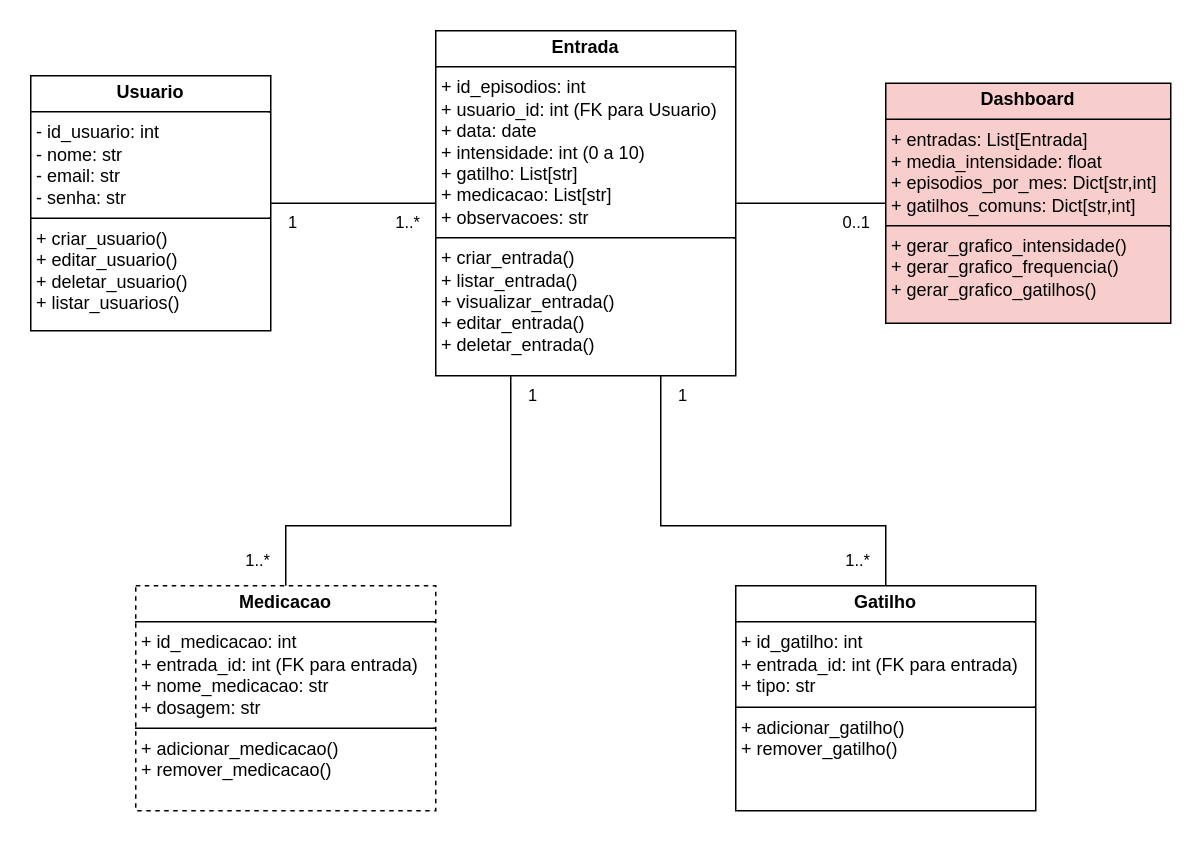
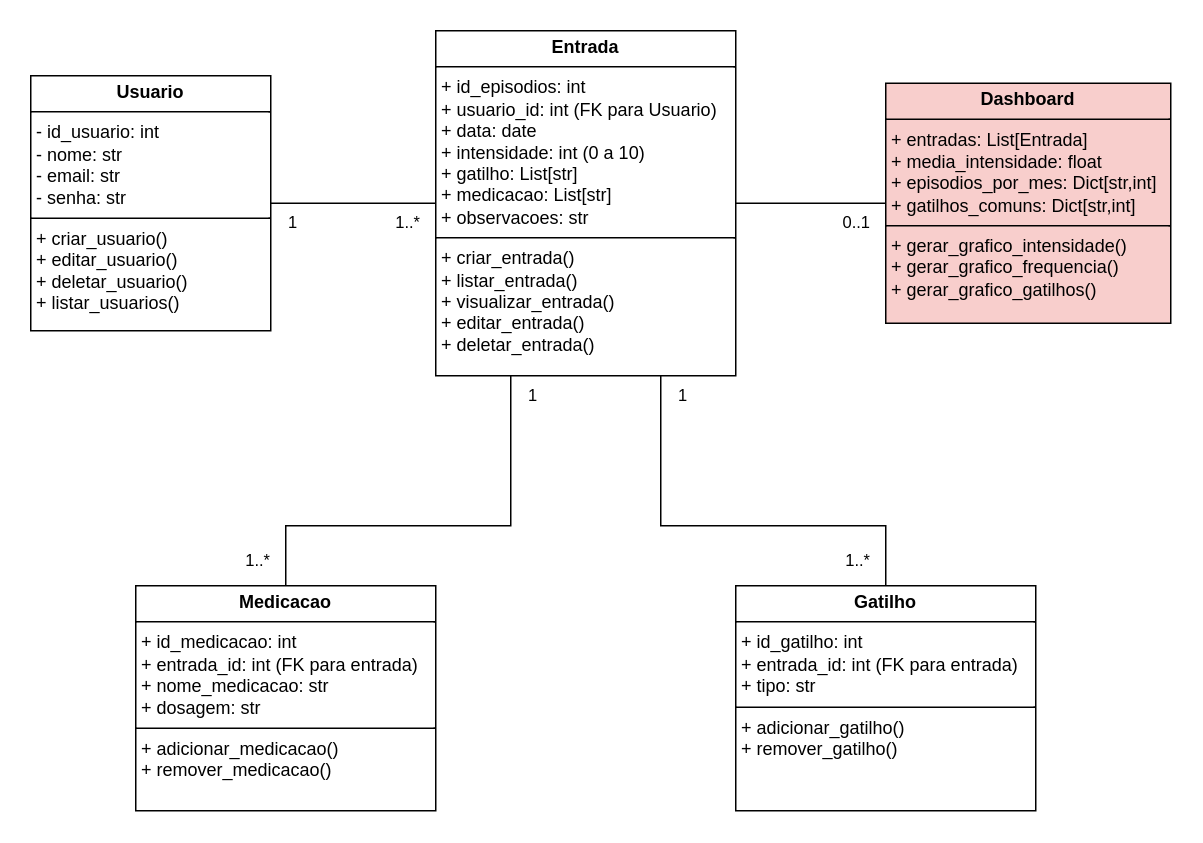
(286, 698) -> (286, 698)
